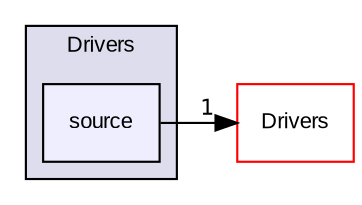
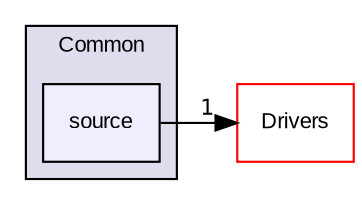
(101, 46) -> (101, 46)
